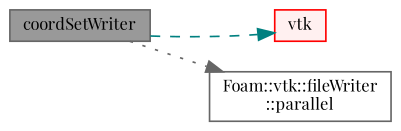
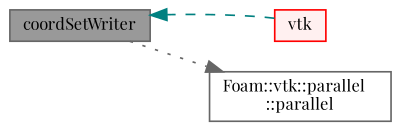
(204, 37) -> (221, 15)
(300, 97) -> (300, 97)
